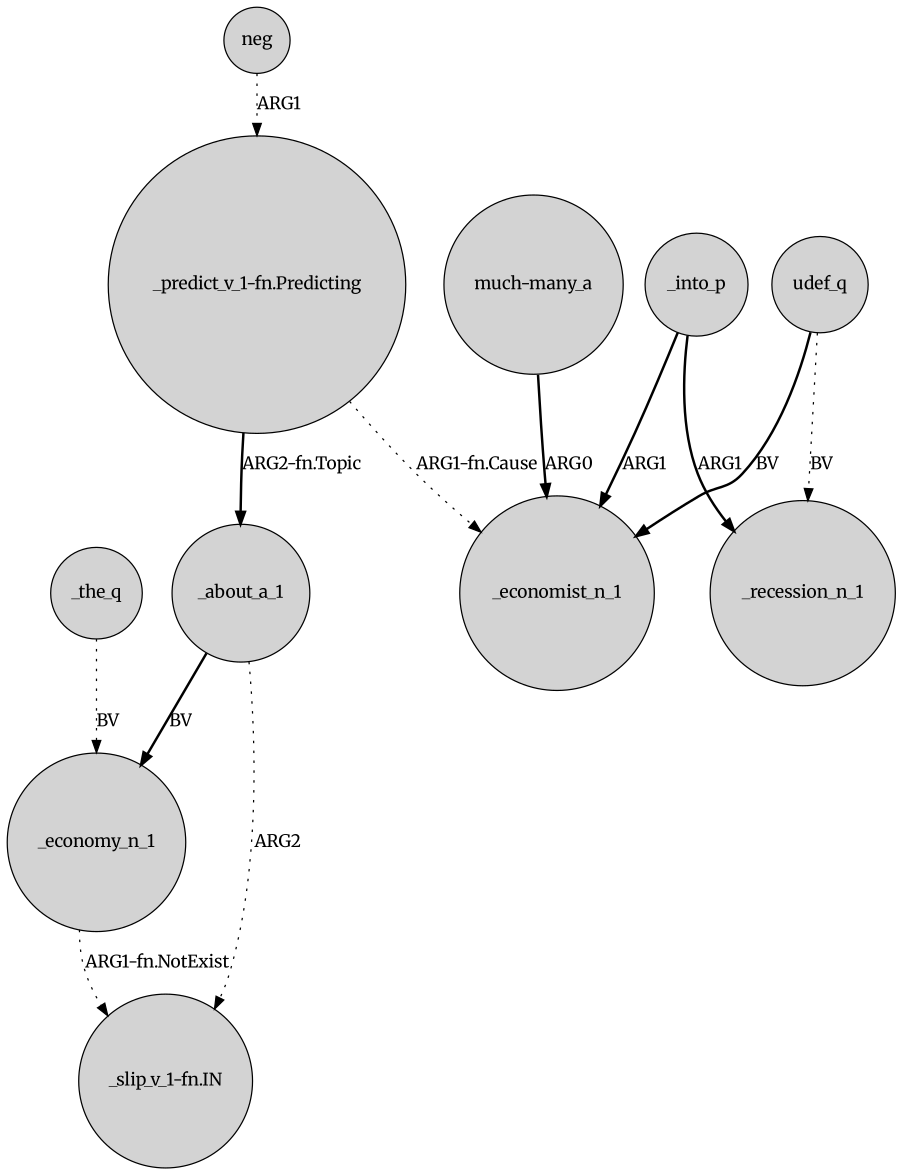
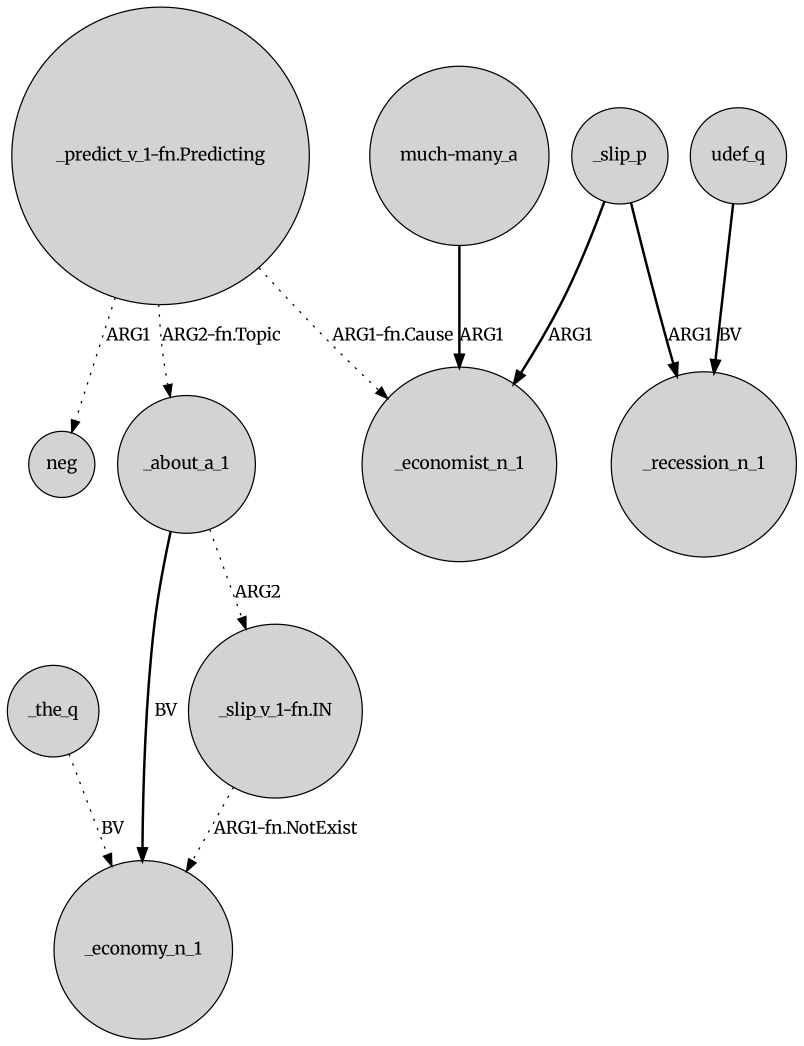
(257, 99) -> (95, 359)
(697, 285) -> (620, 156)
(813, 411) -> (724, 282)
(757, 455) -> none
(569, 465) -> (482, 336)
(241, 472) -> (162, 345)
(84, 969) -> (213, 824)
